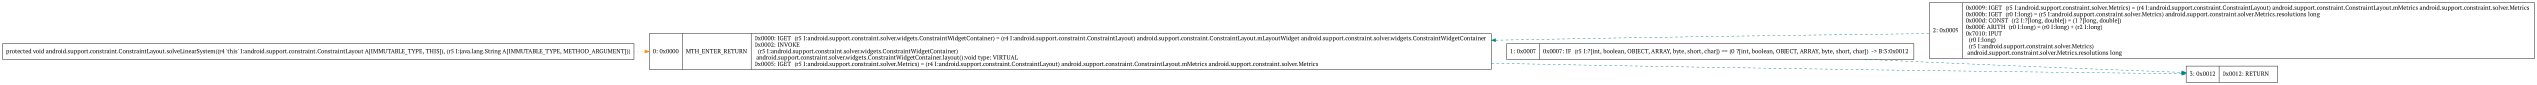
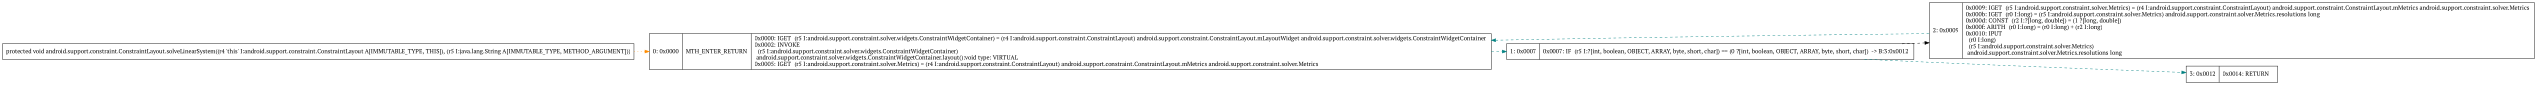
(1986, 34) -> (1986, 34)
none -> (1913, 43)
(1837, 69) -> (1497, 52)
(2248, 74) -> (2248, 74)
